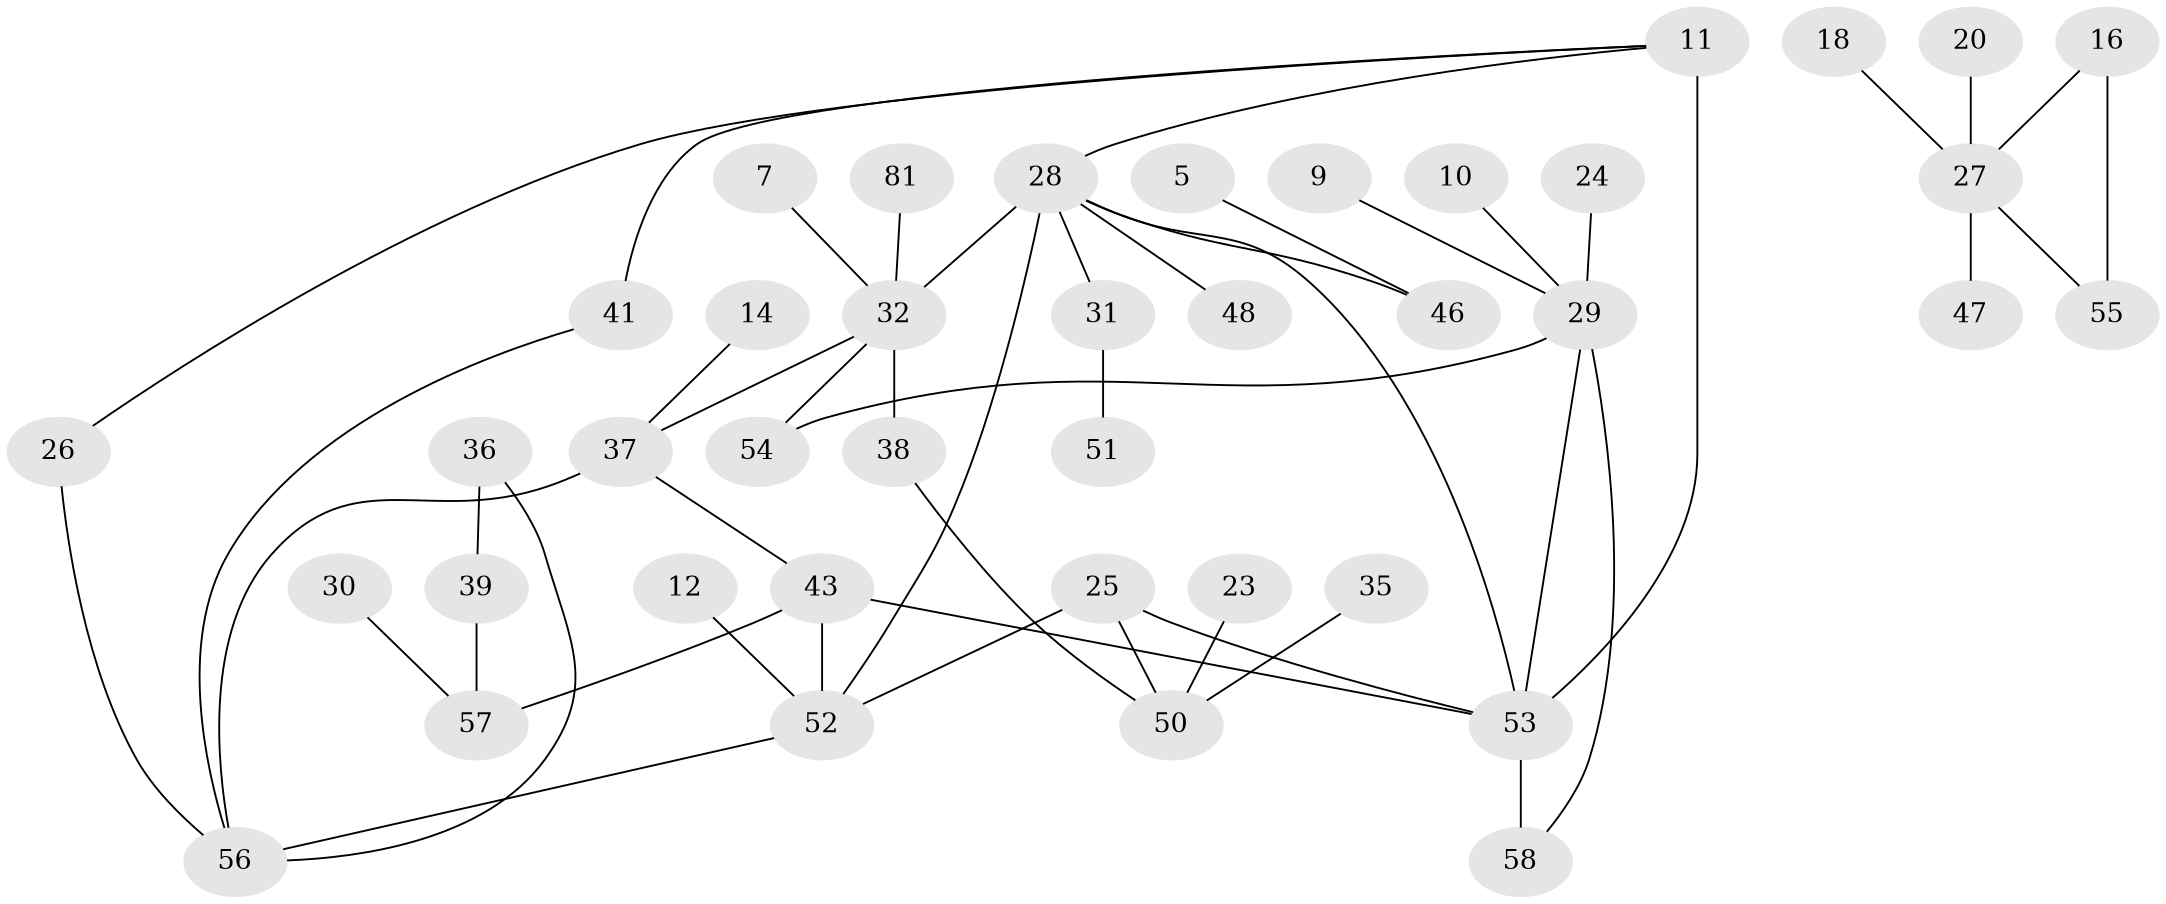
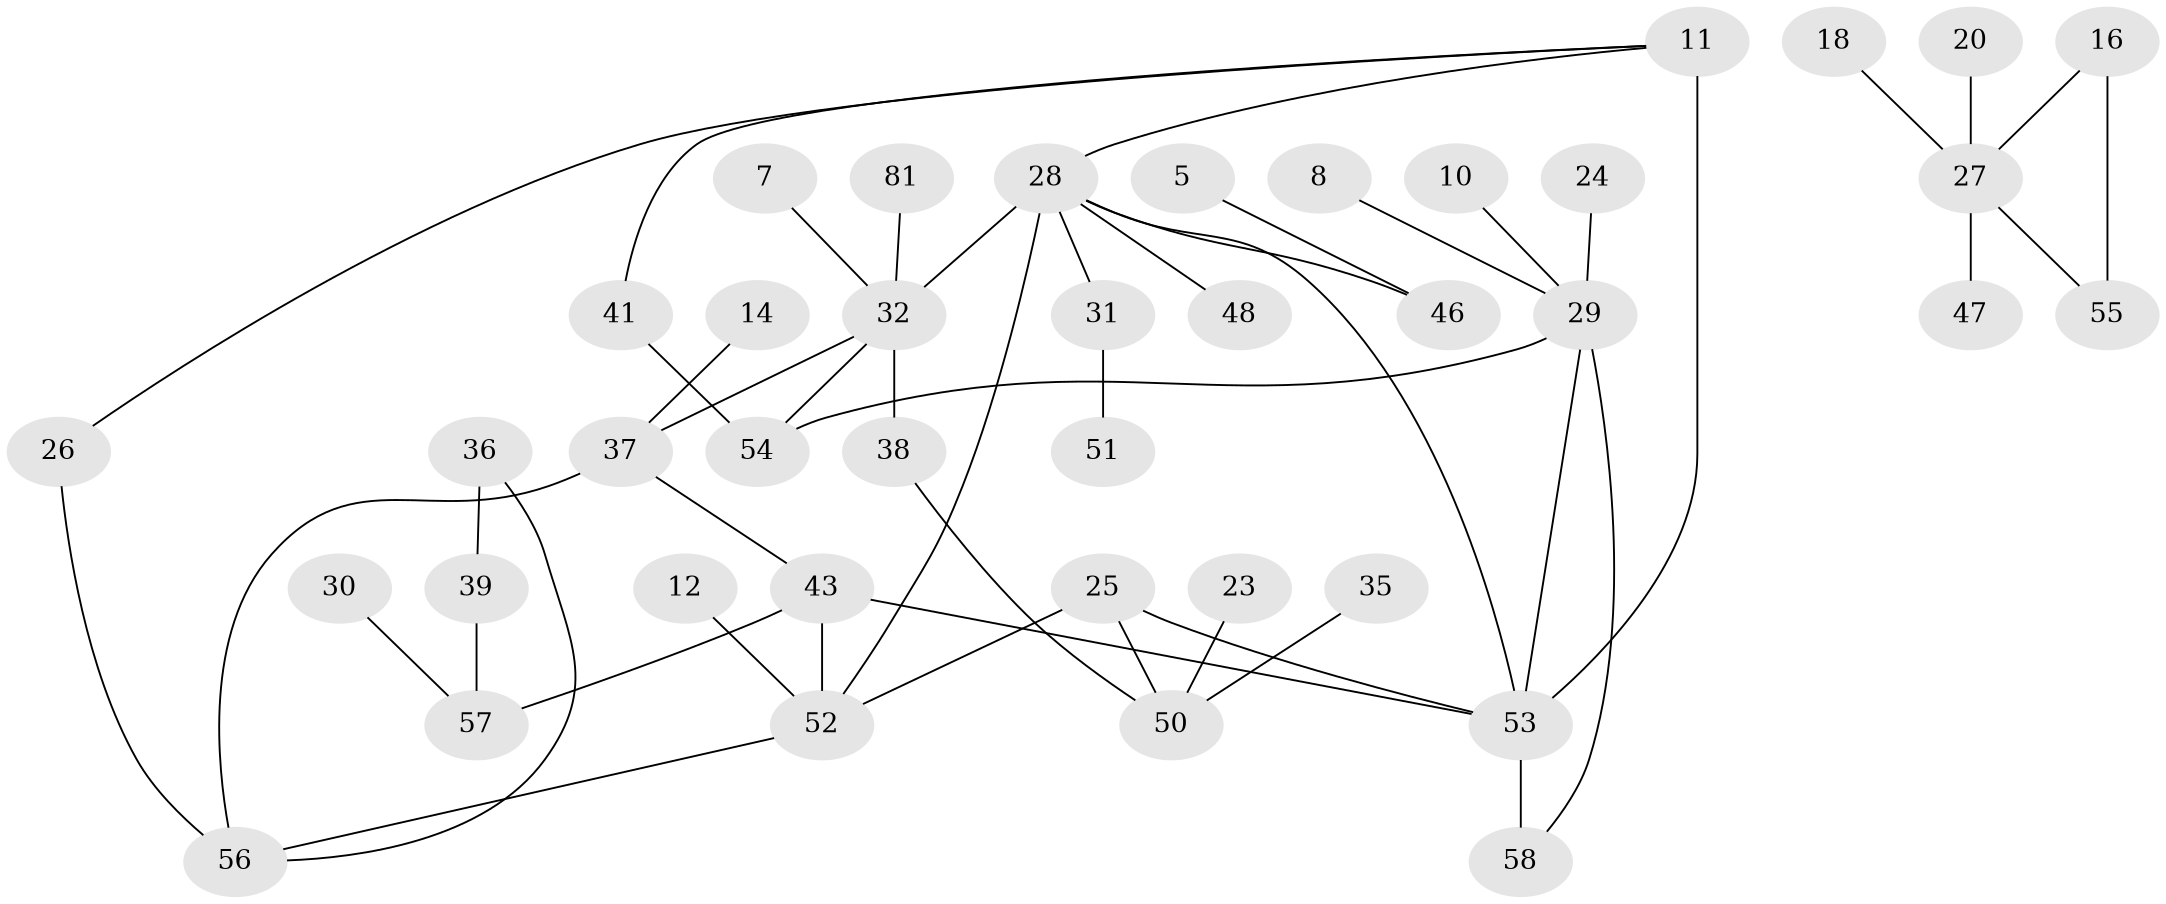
(1320, 178) -> (1320, 178)
(270, 498) -> (681, 375)
